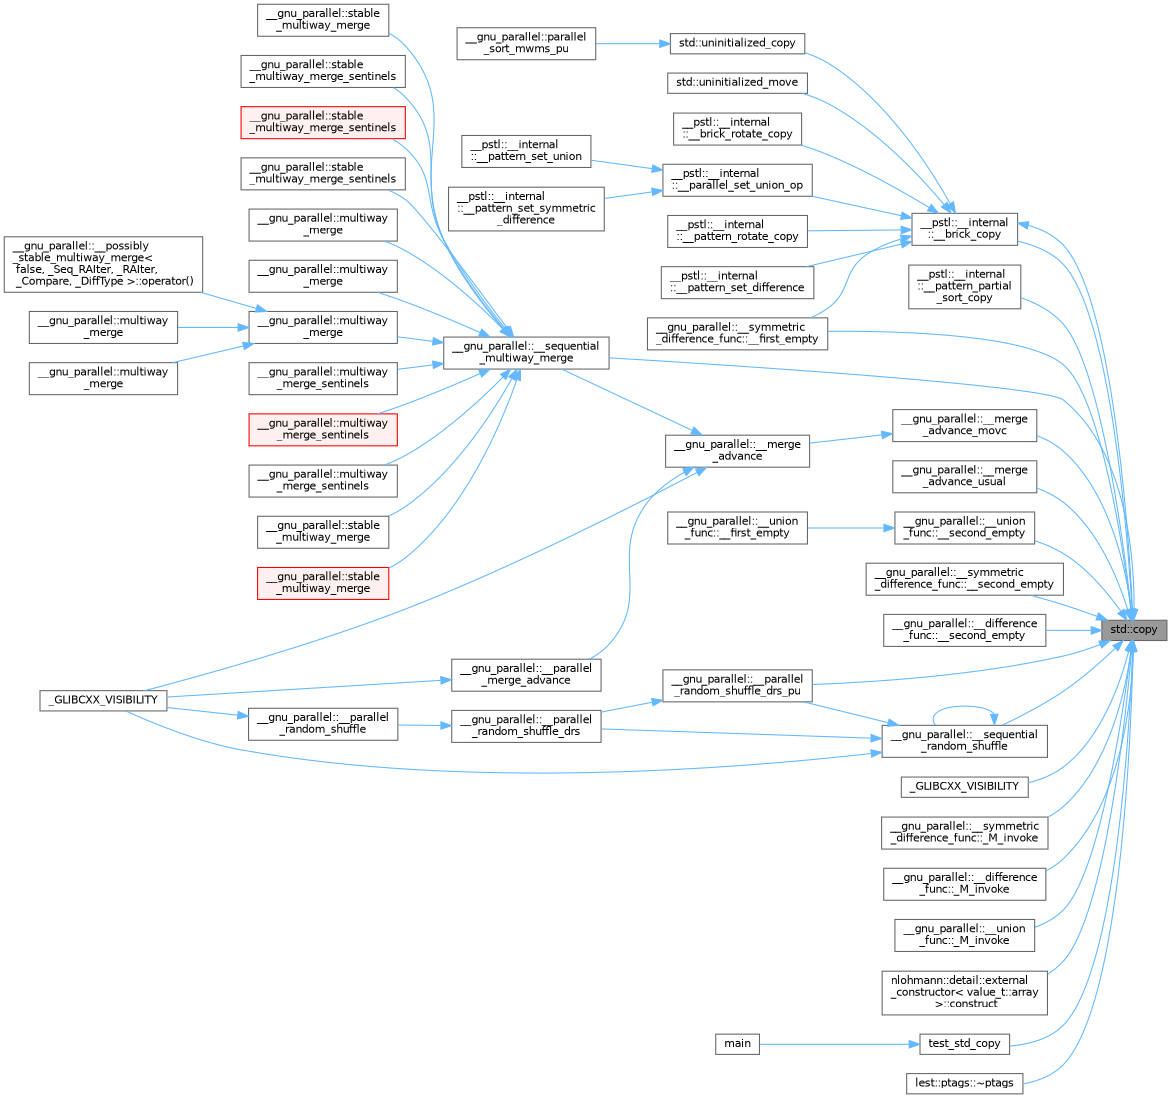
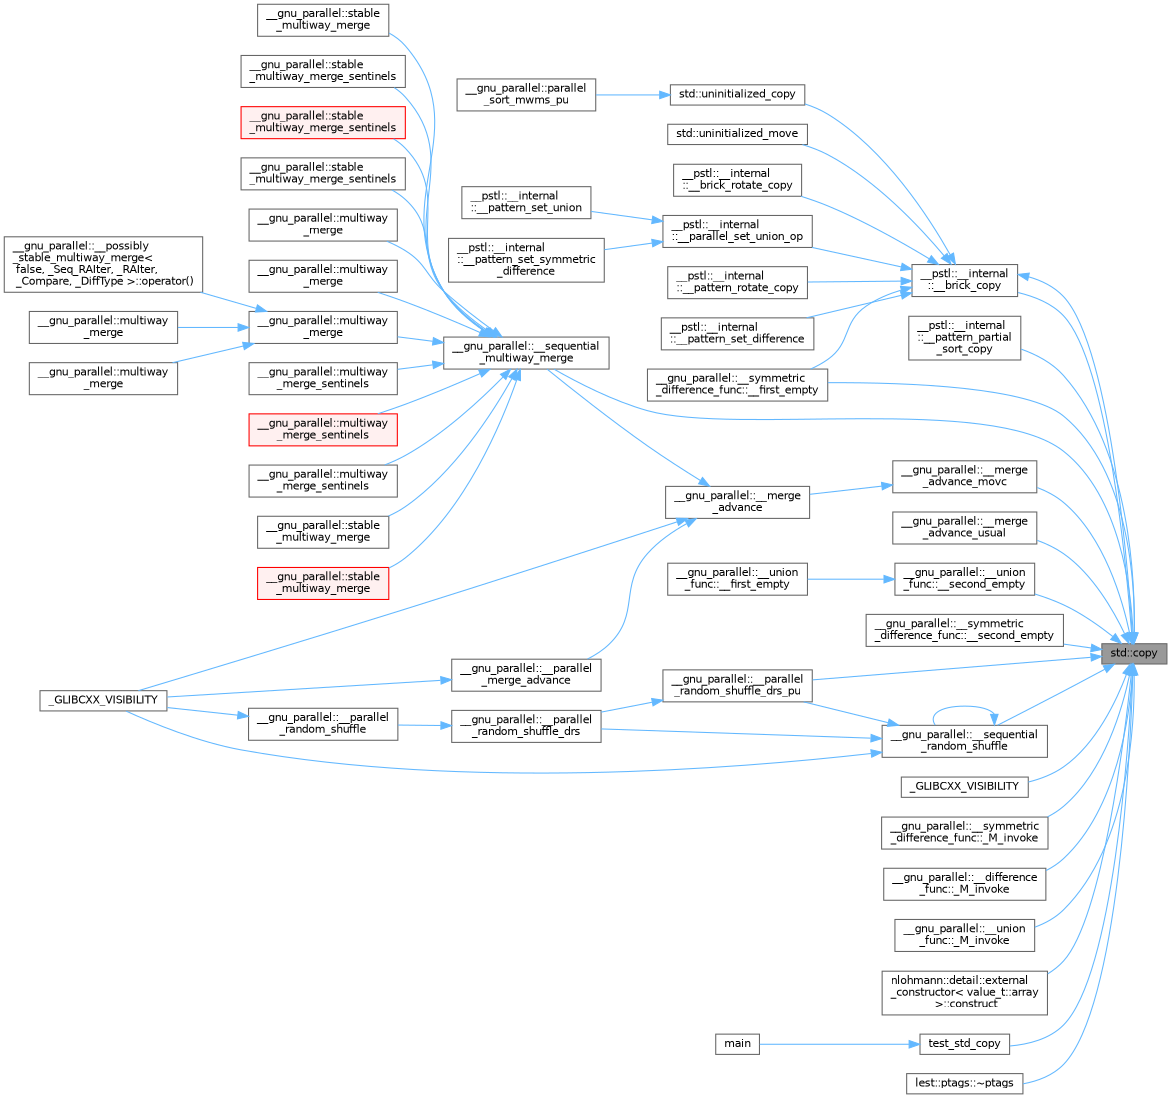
(965, 630) -> none
